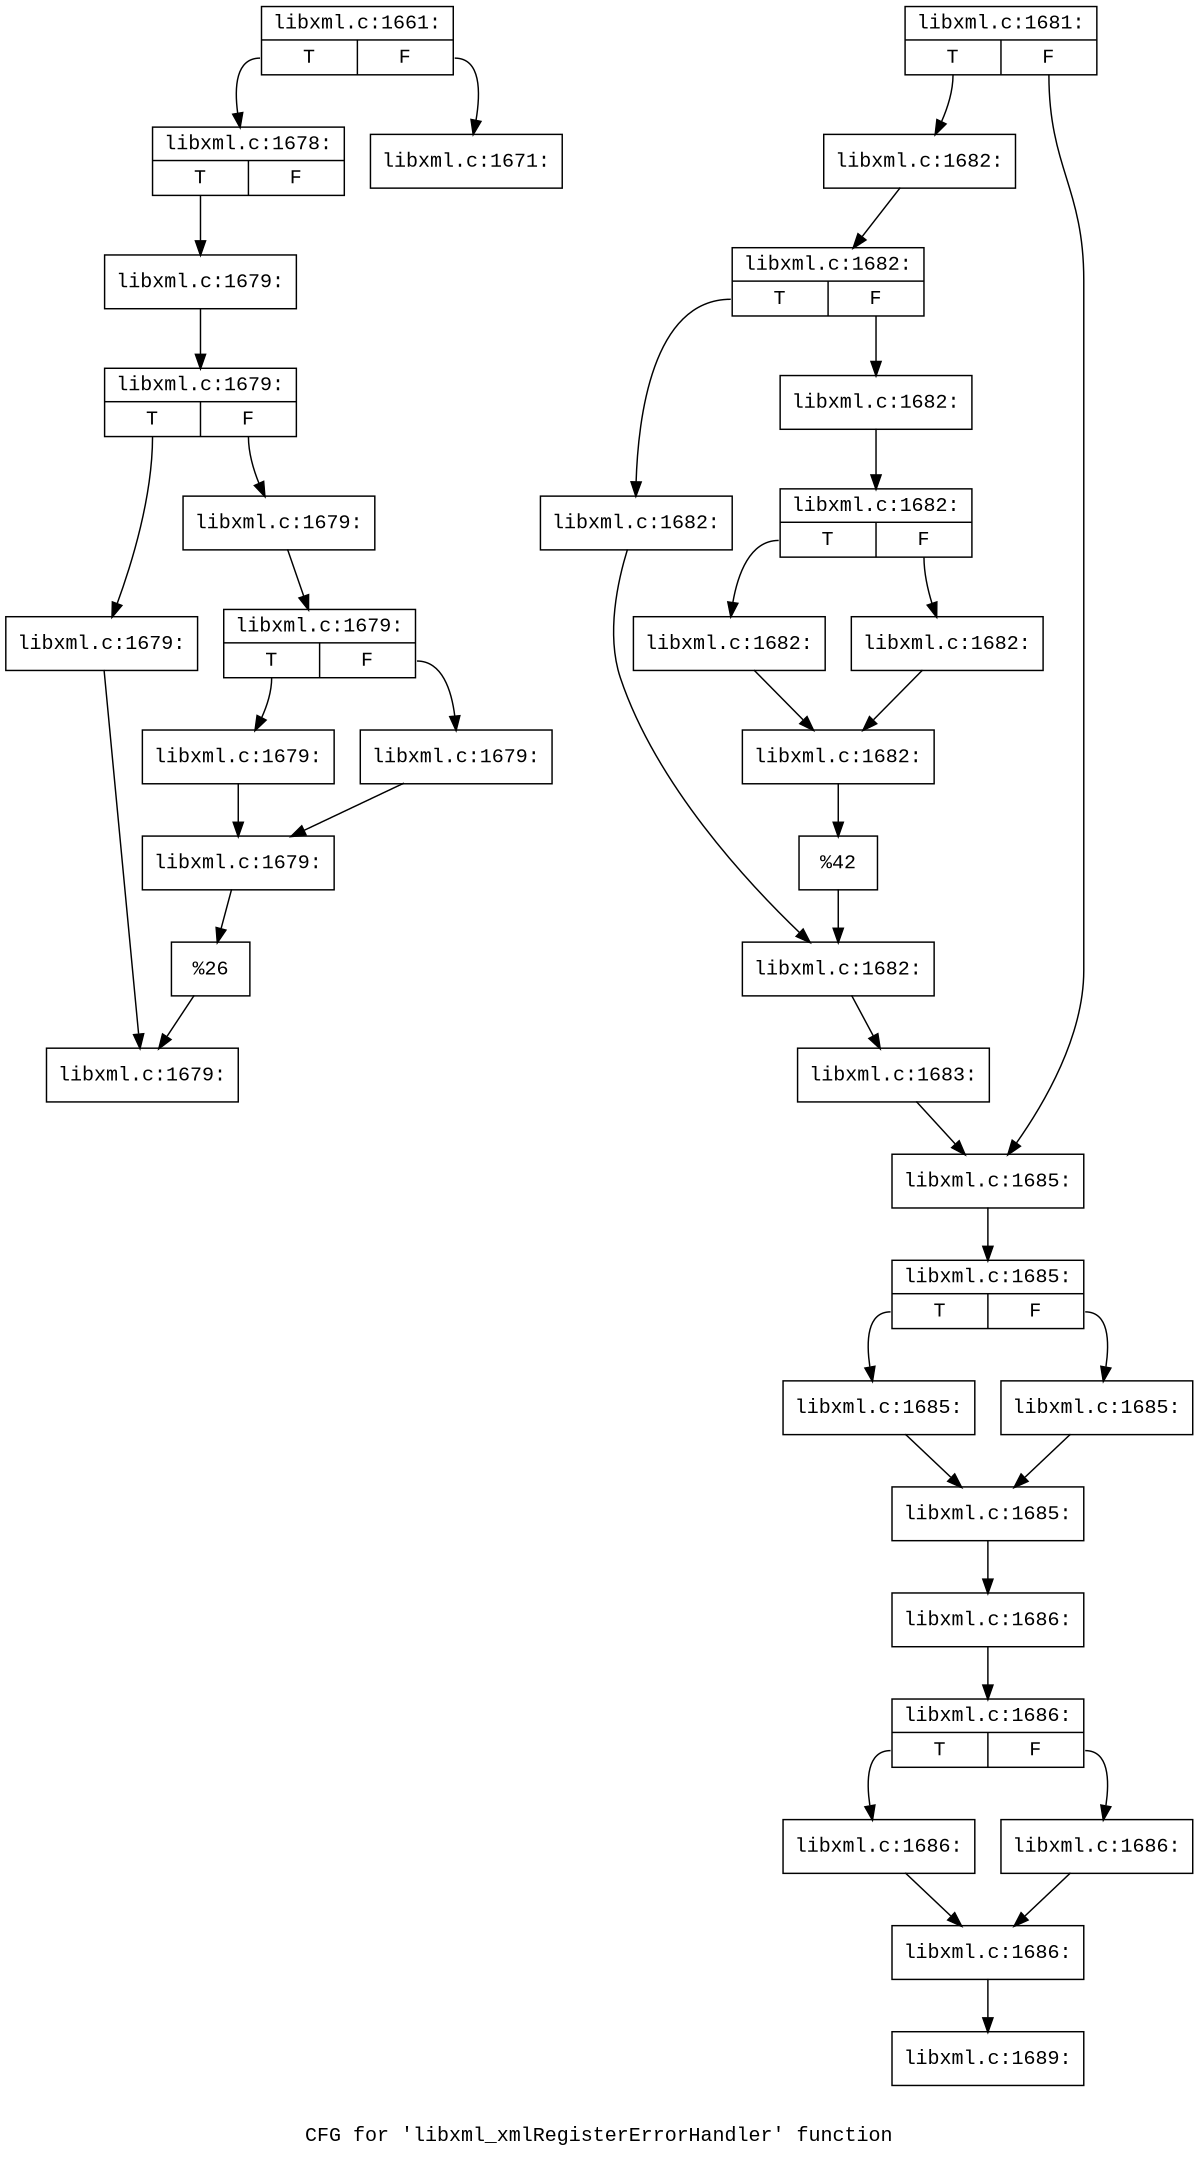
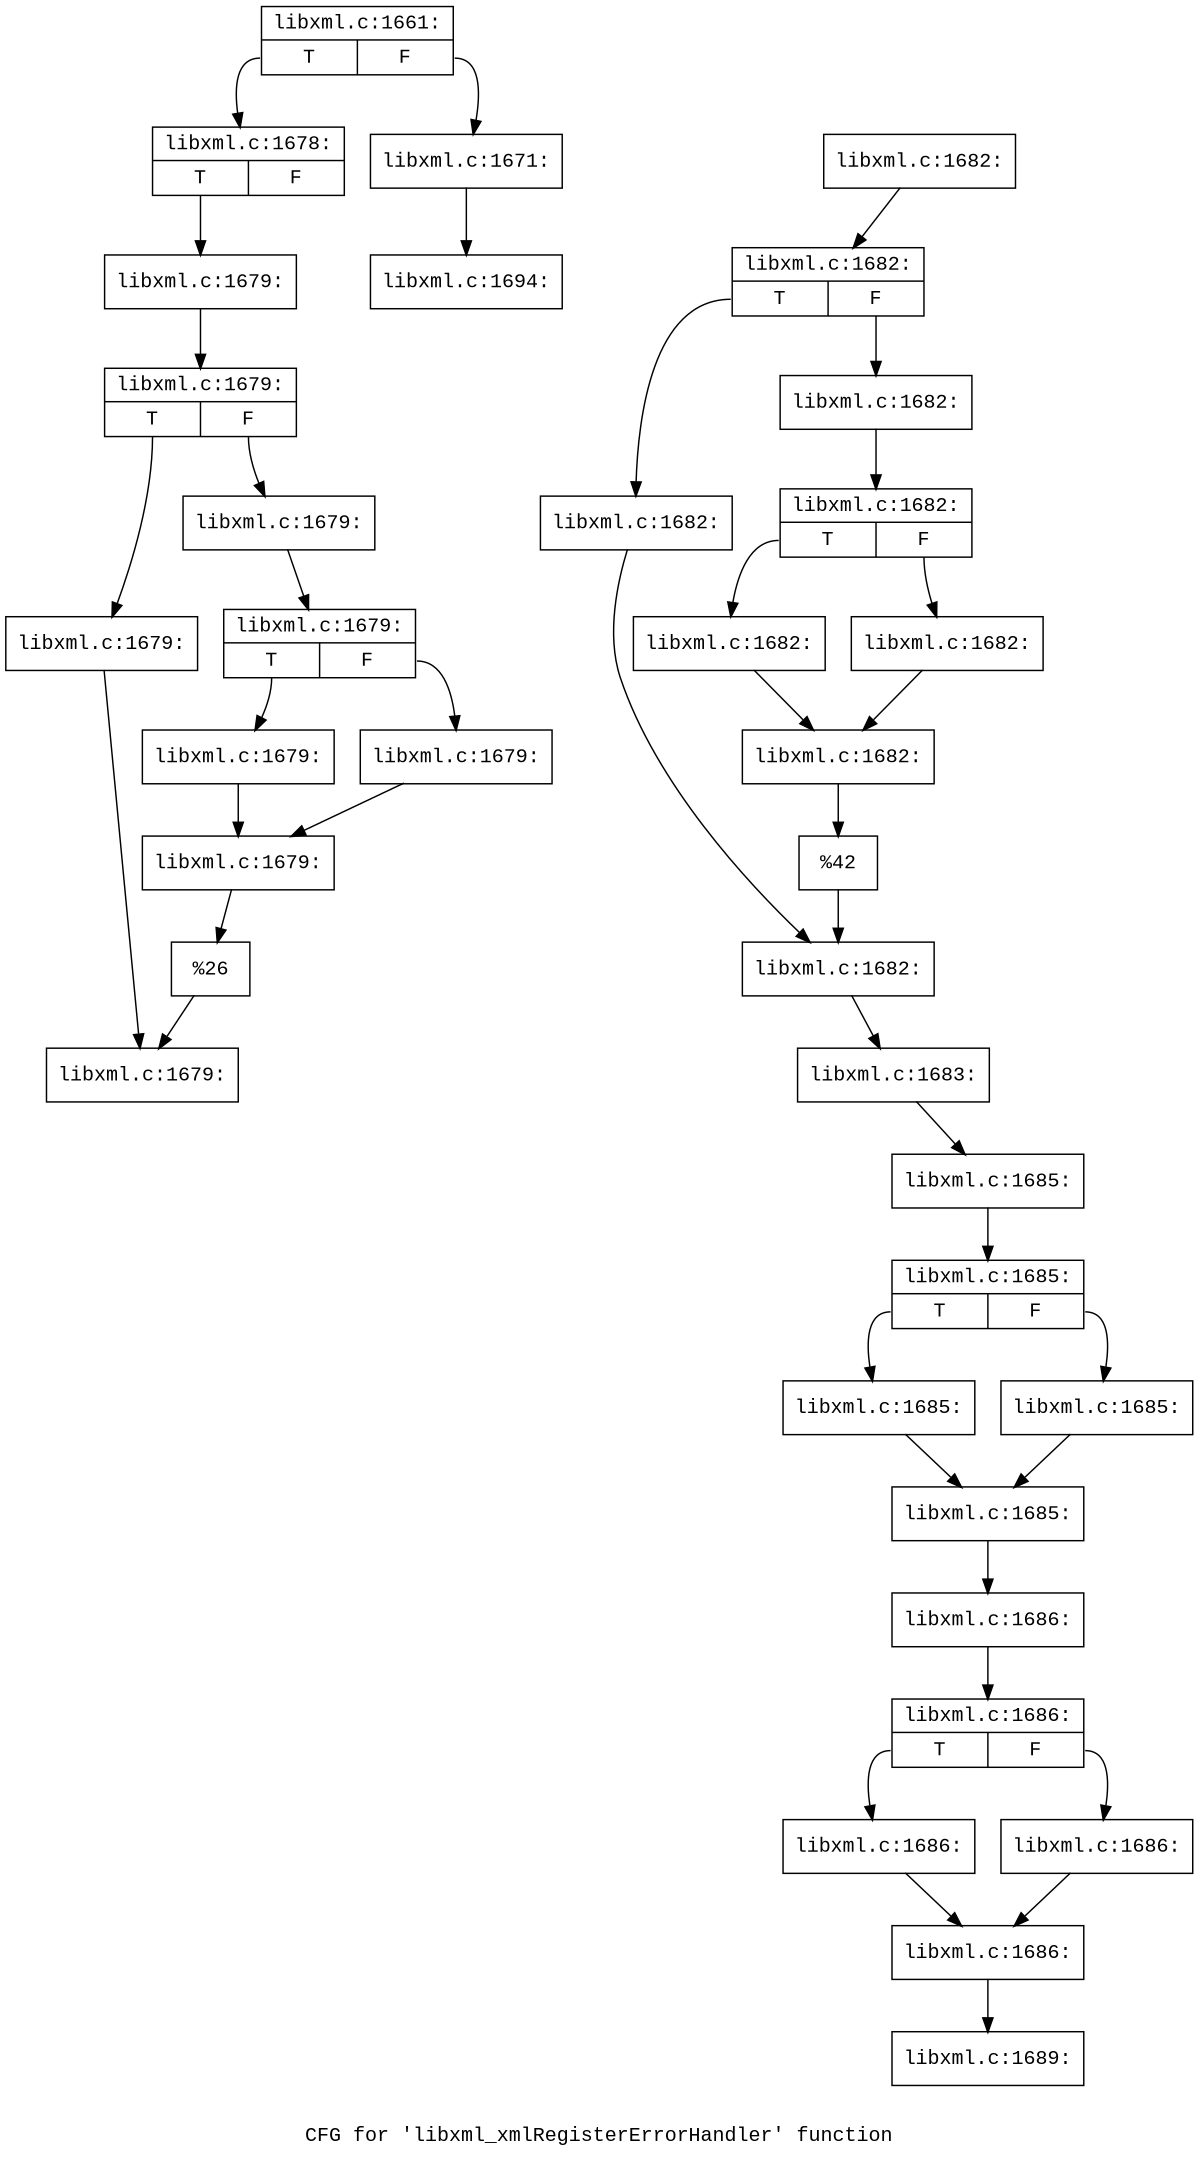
(1001, 41) -> none
none -> (466, 282)
